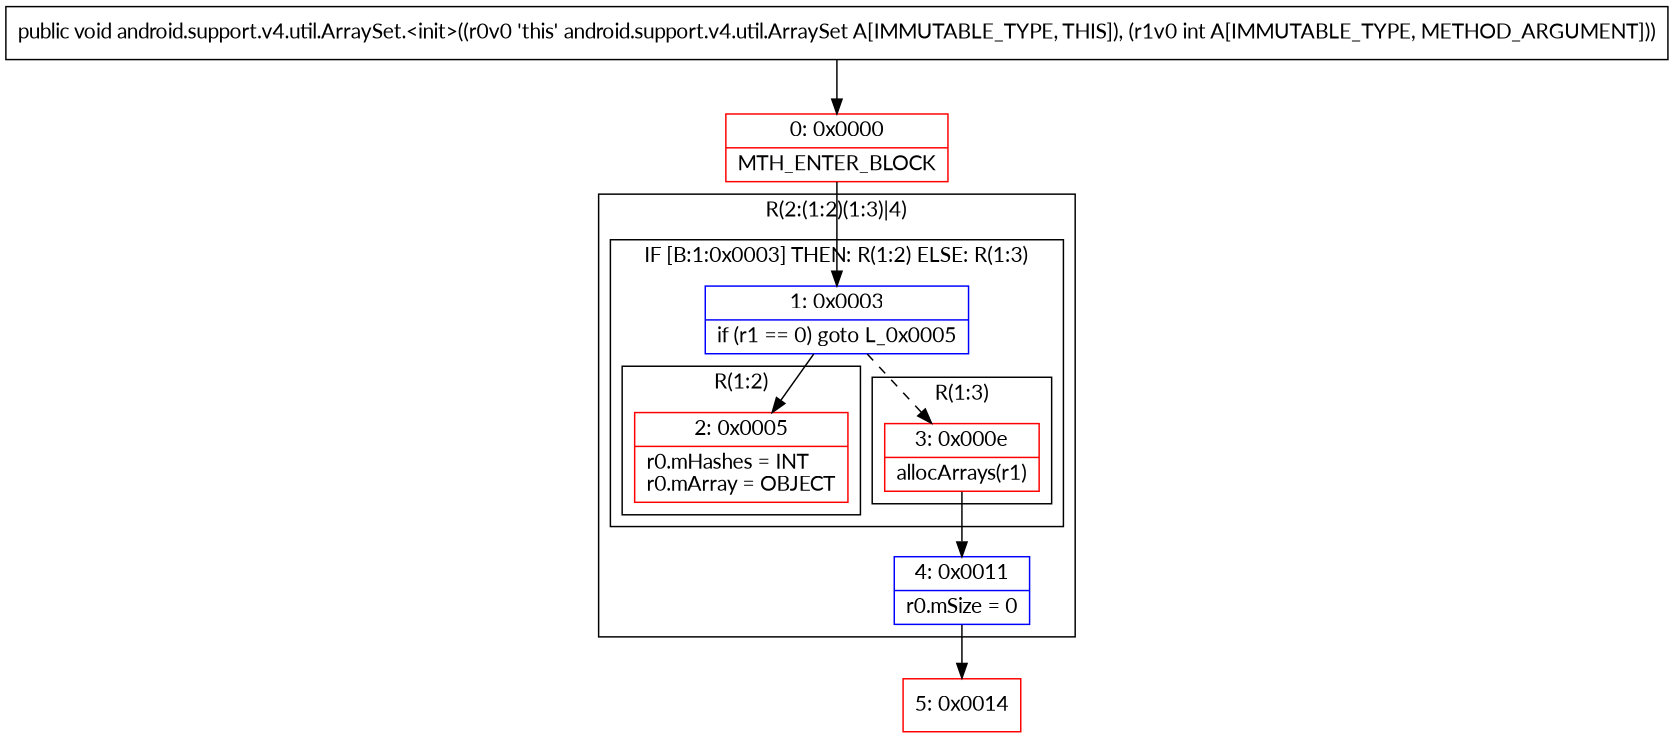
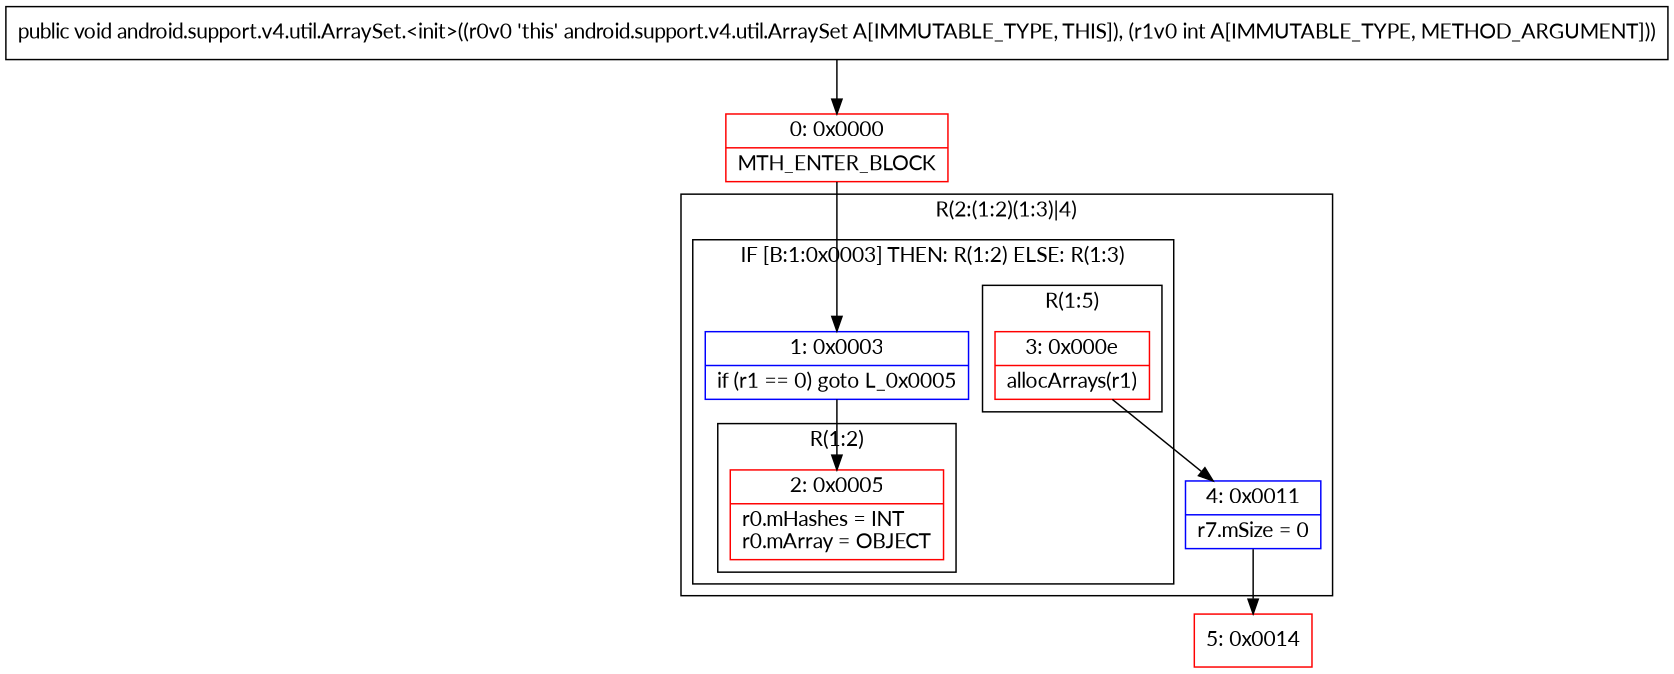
(897, 386) -> none
(962, 394) -> (1072, 302)
(962, 607) -> (1253, 531)
